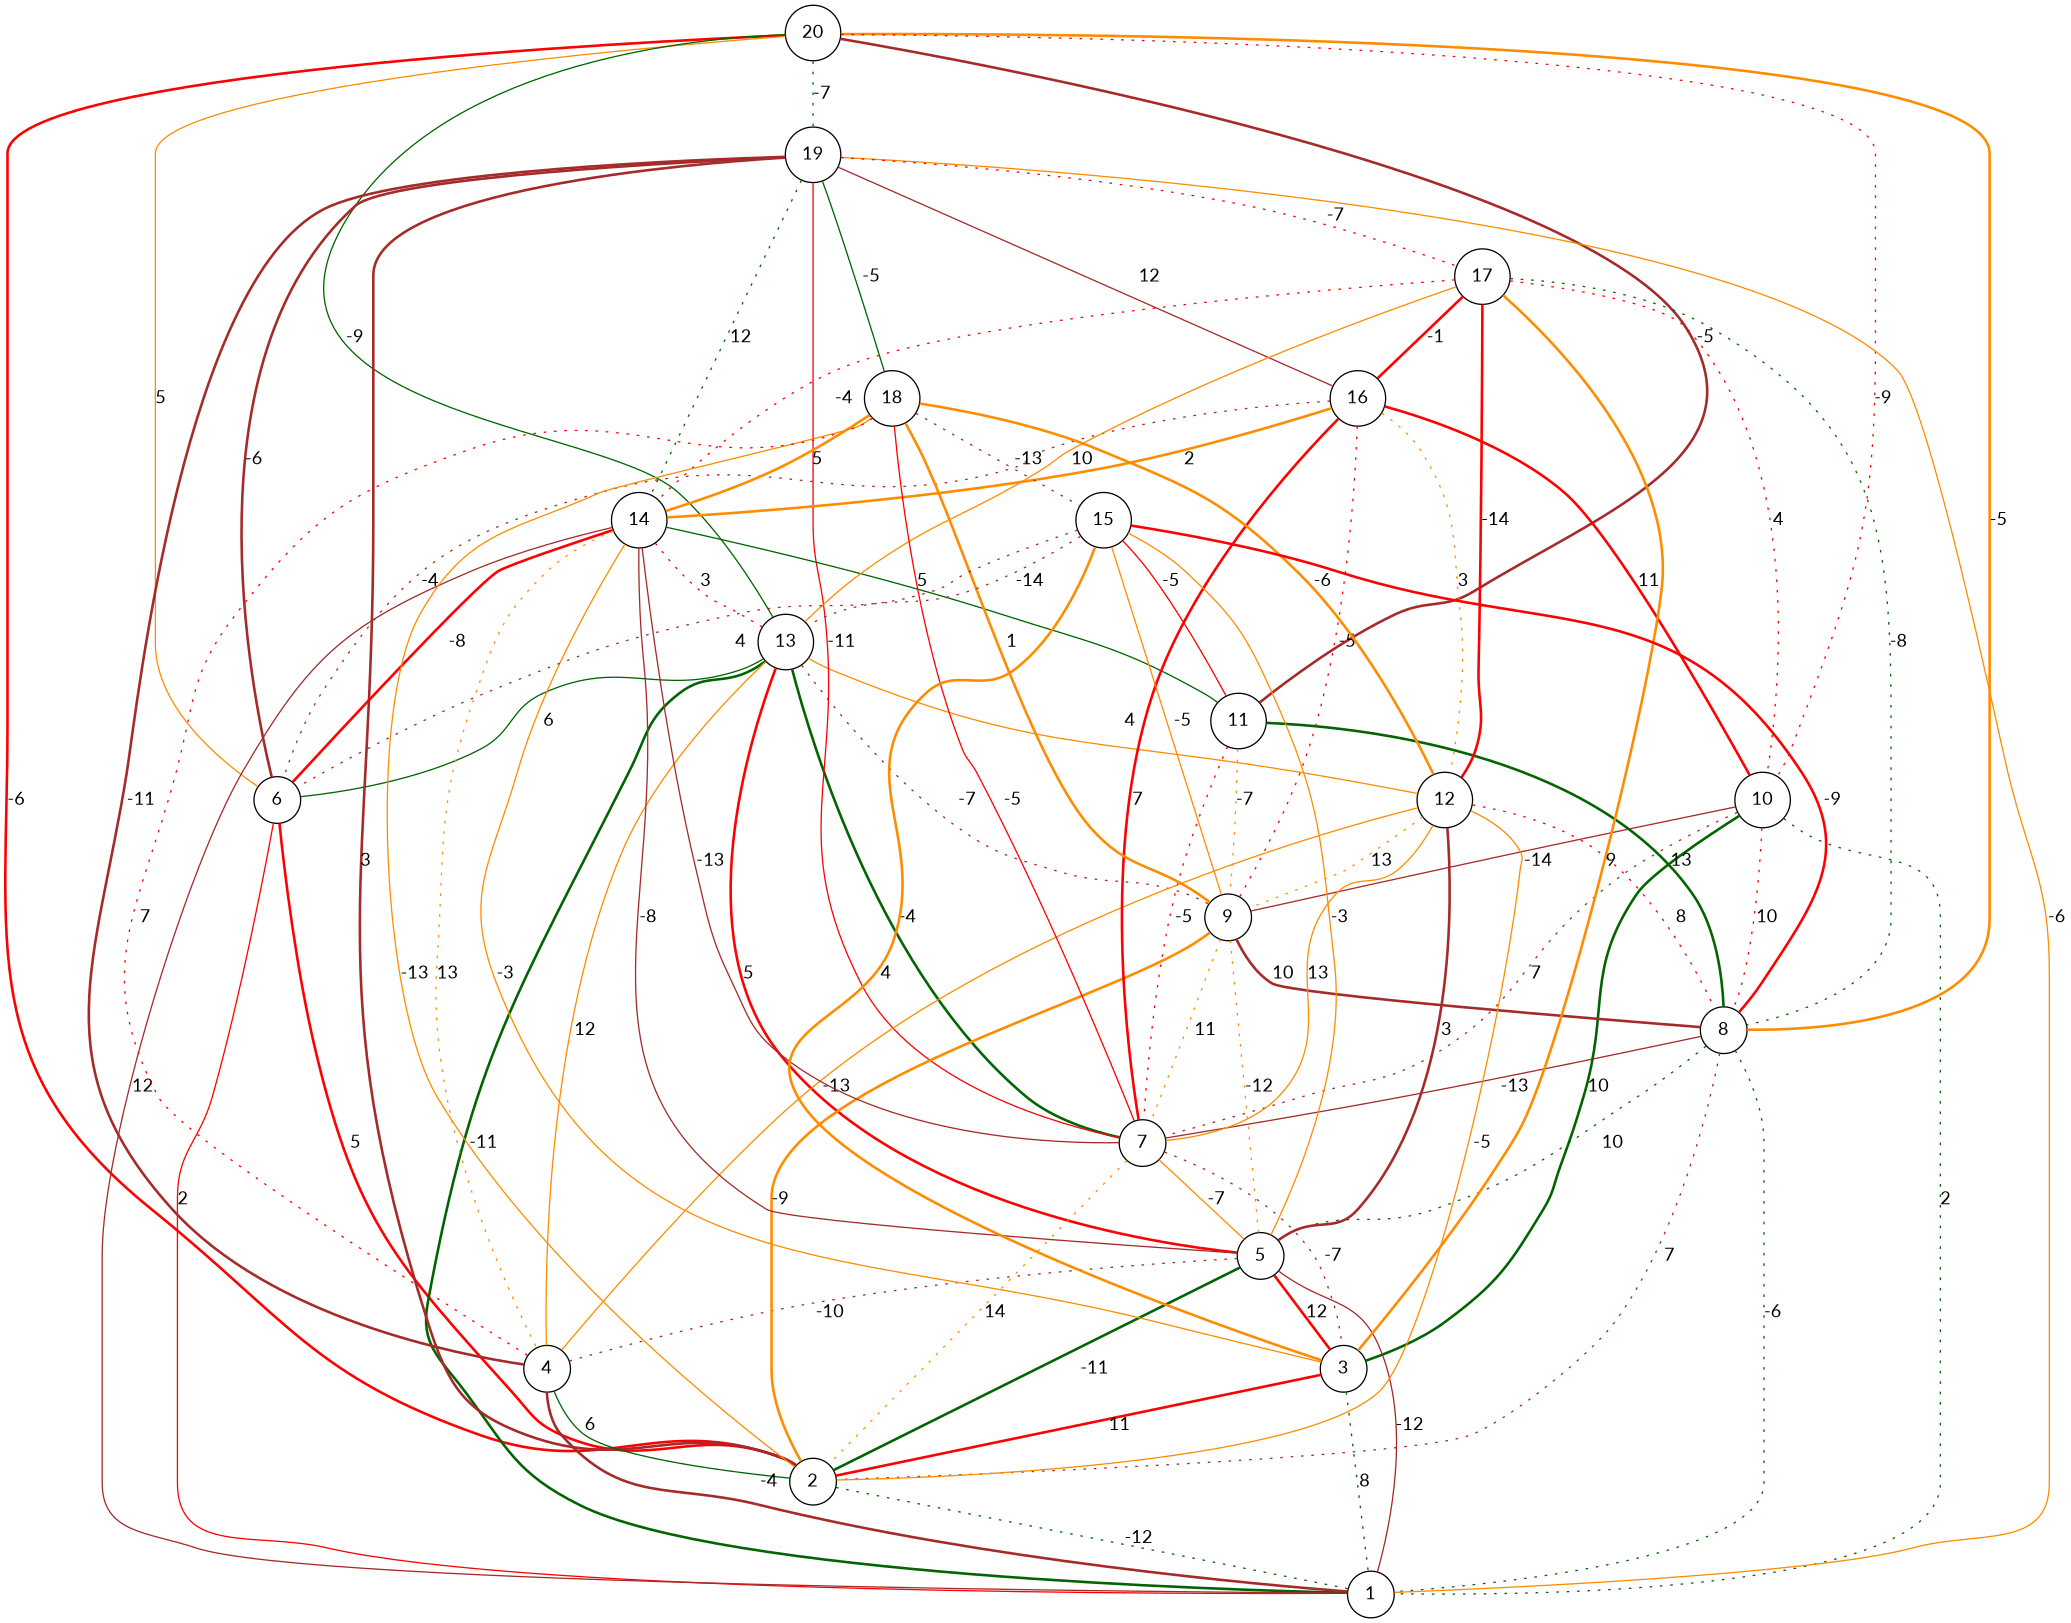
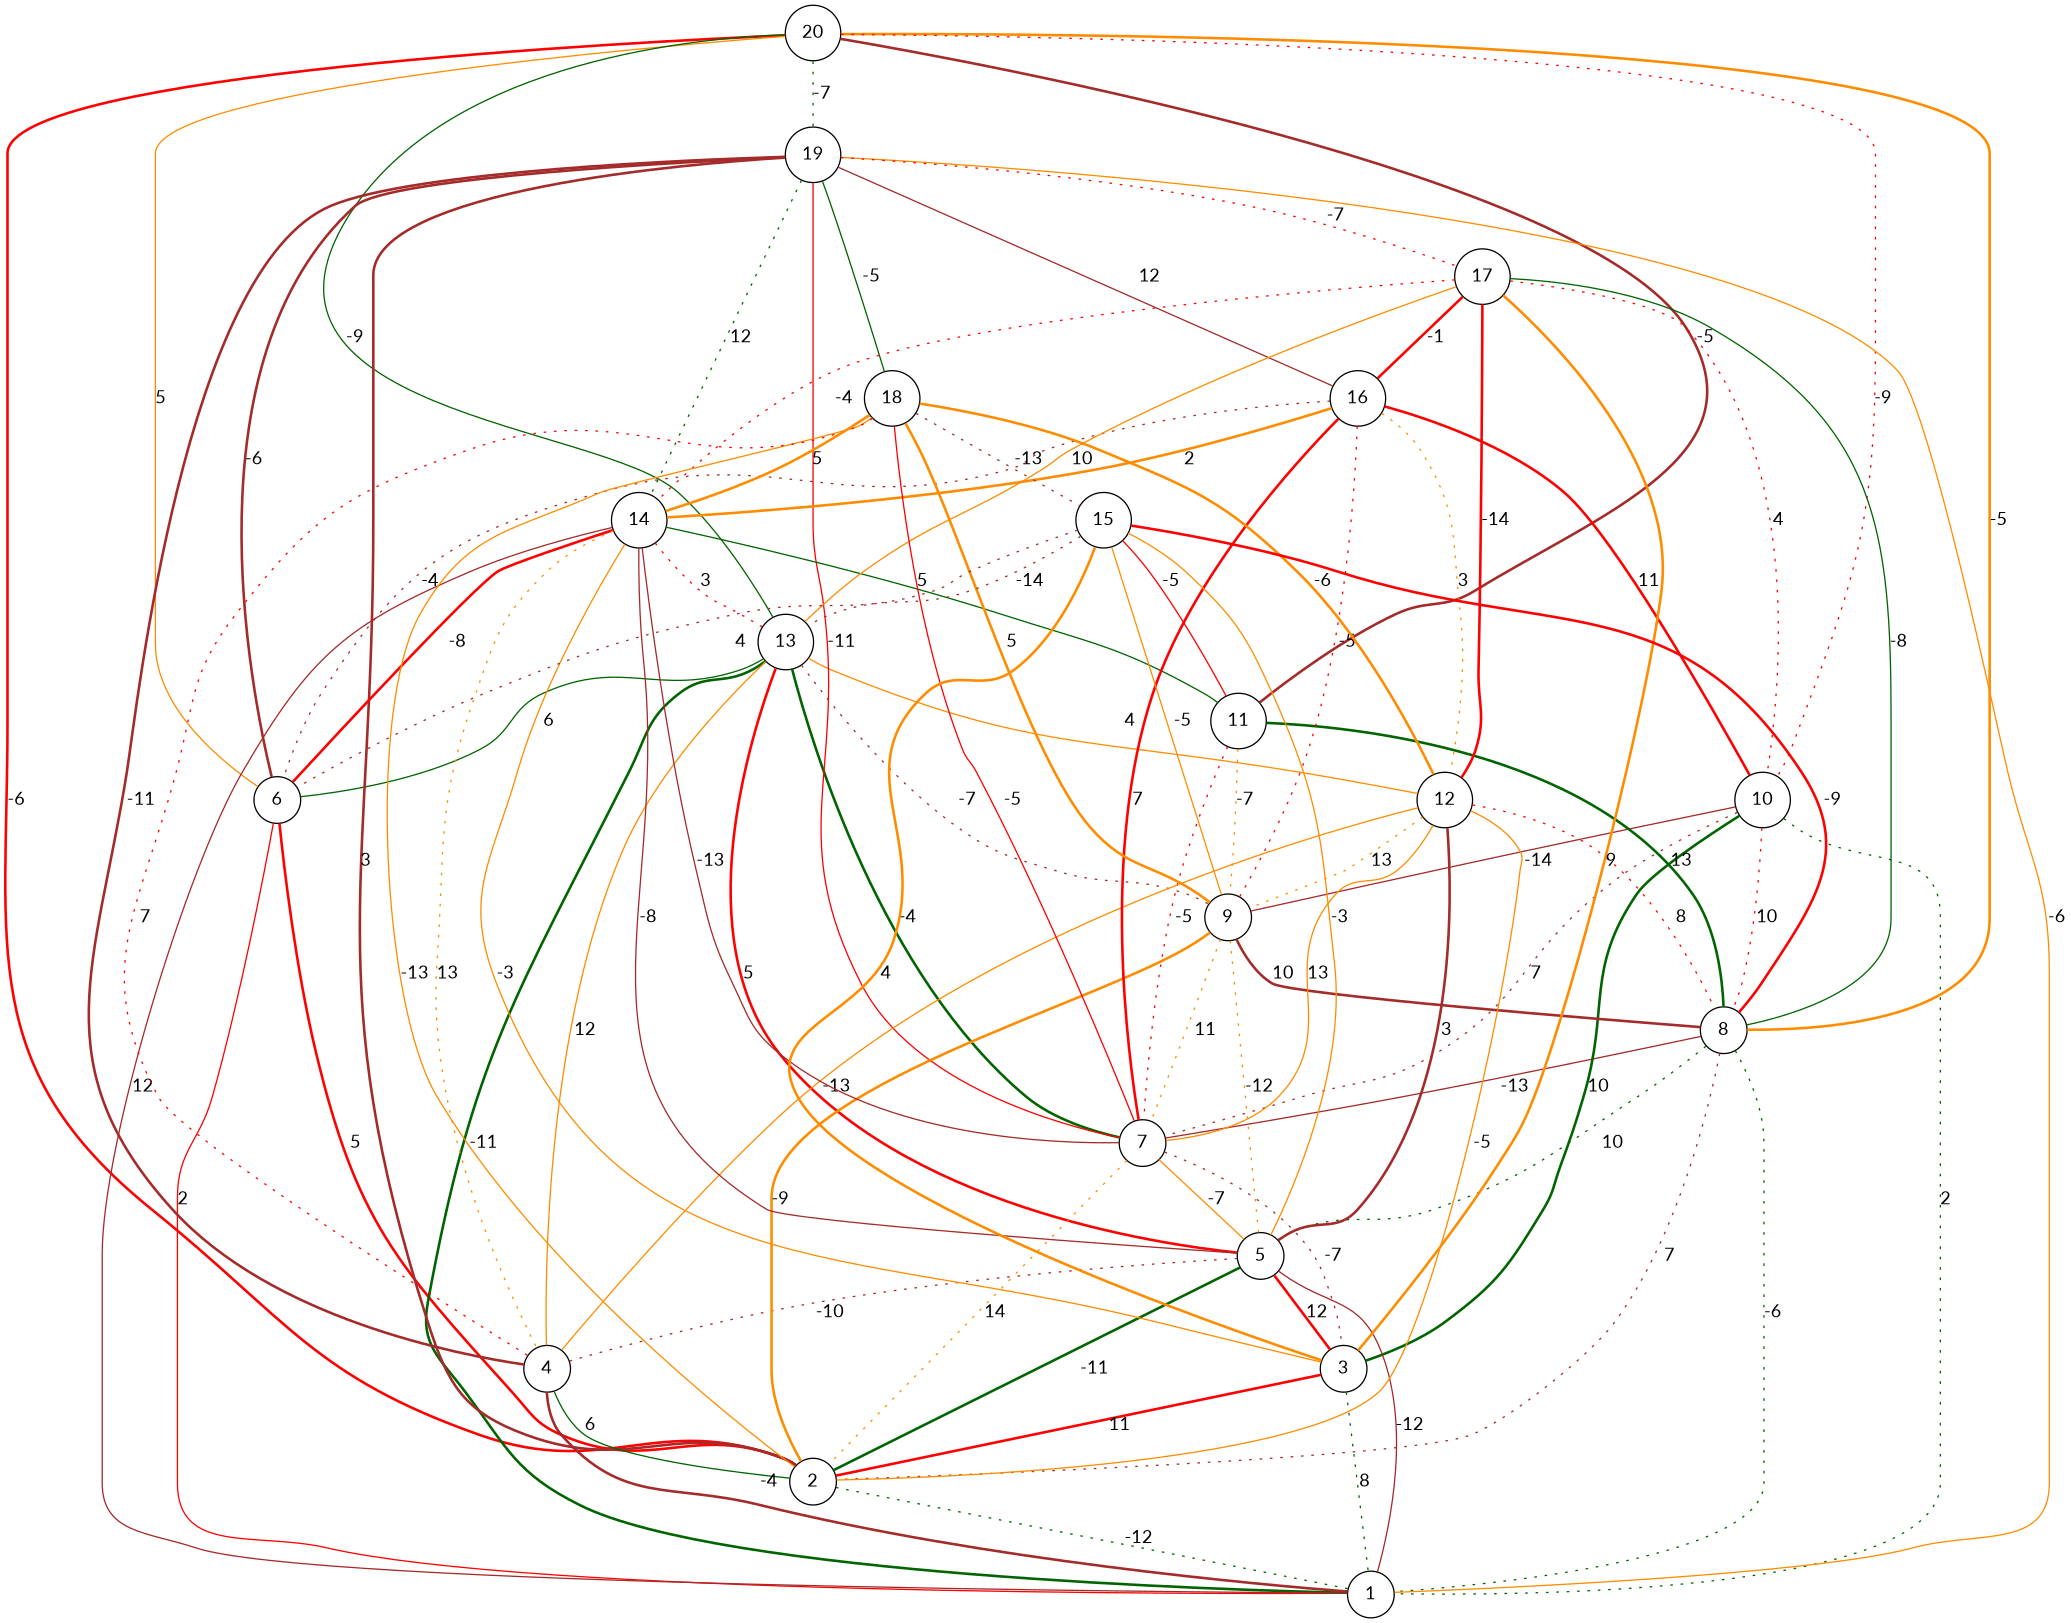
(1885, 582) -> (1885, 582)
(1012, 642) -> (1012, 642)
